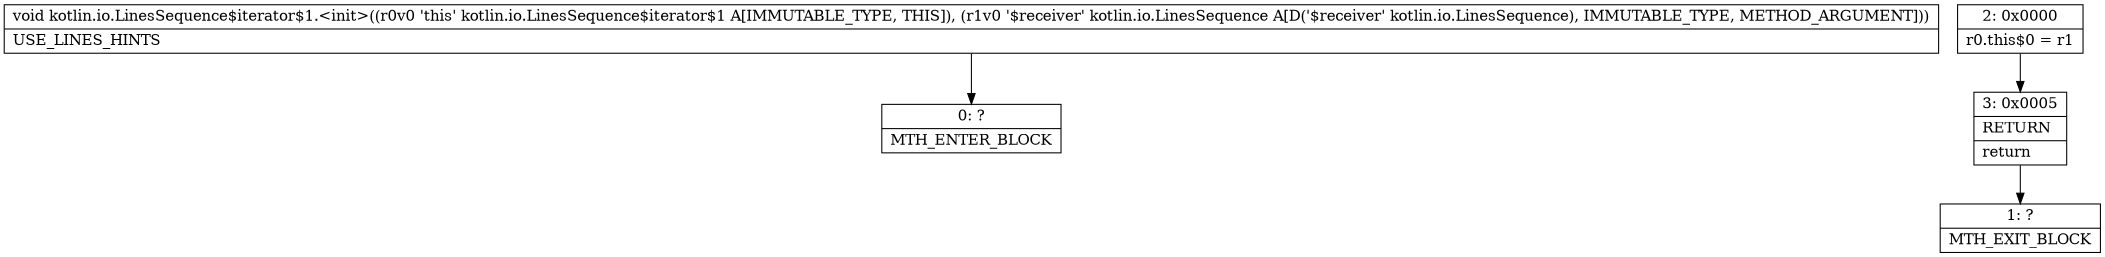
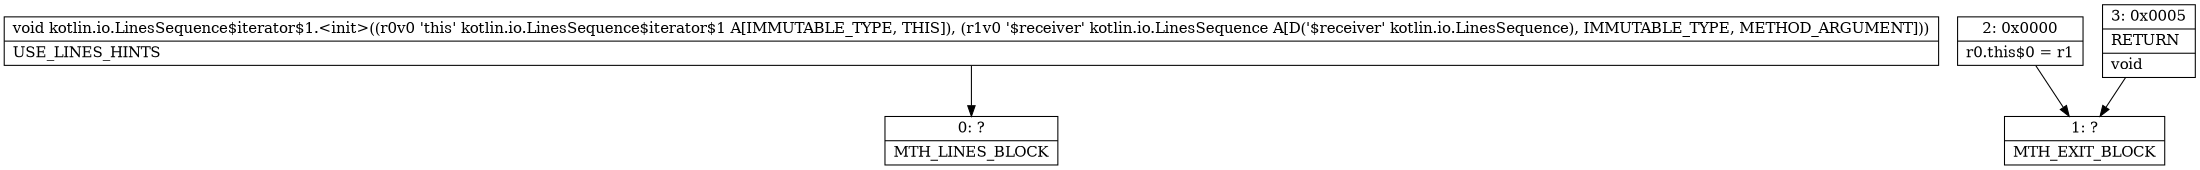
(2020, 67) -> (2050, 87)
(971, 140) -> (971, 152)
(2007, 152) -> (2127, 65)
